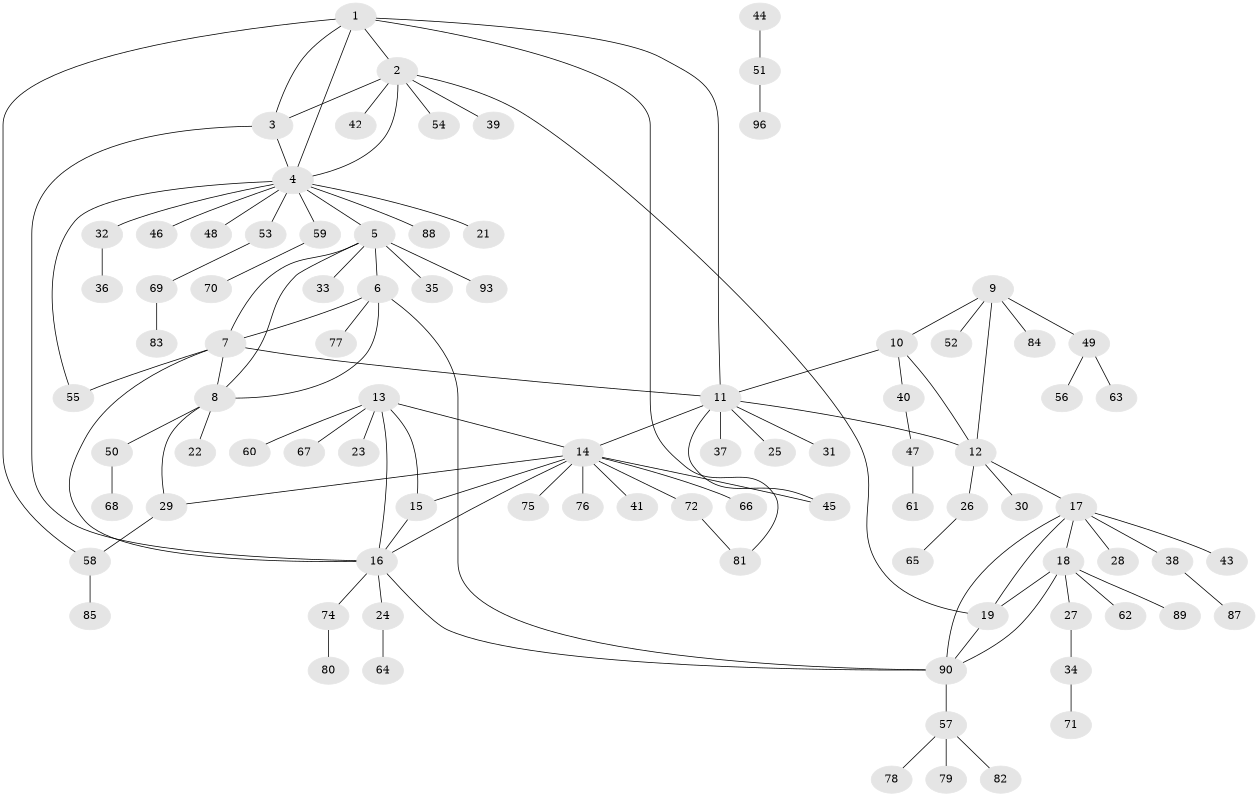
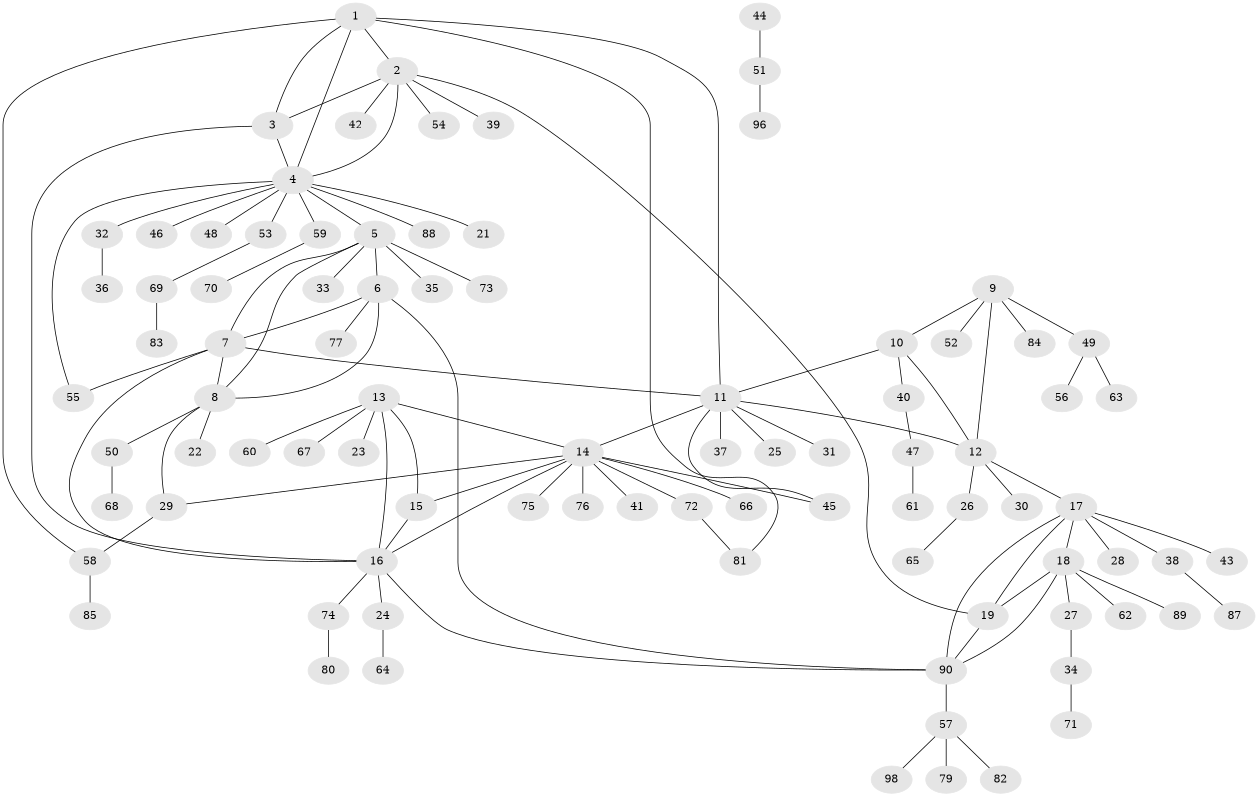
(487, 289) -> (487, 289)
(892, 780) -> (892, 780)
